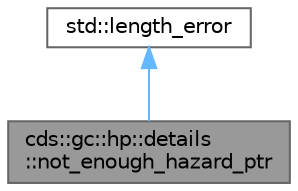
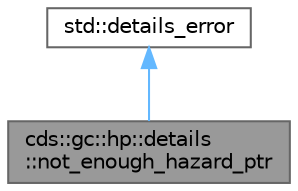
(149, 28) -> (149, 28)
